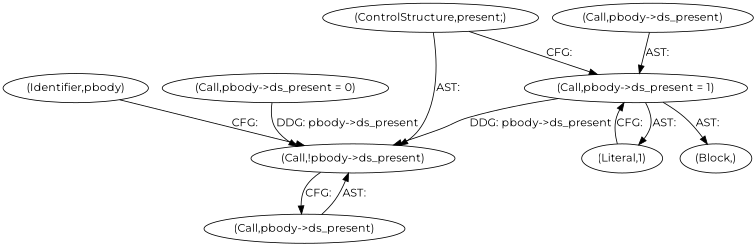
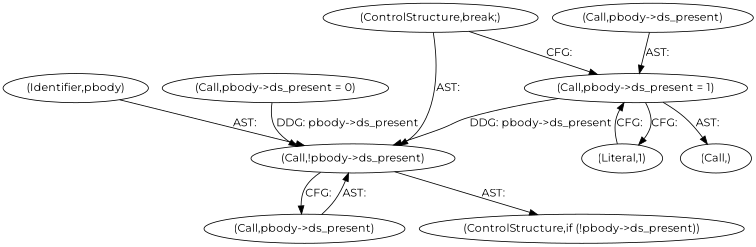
(431, 18) -> (431, 18)
(247, 123) -> (247, 123)
(666, 123) -> (666, 123)
(716, 158) -> (716, 158)
none -> (582, 229)
